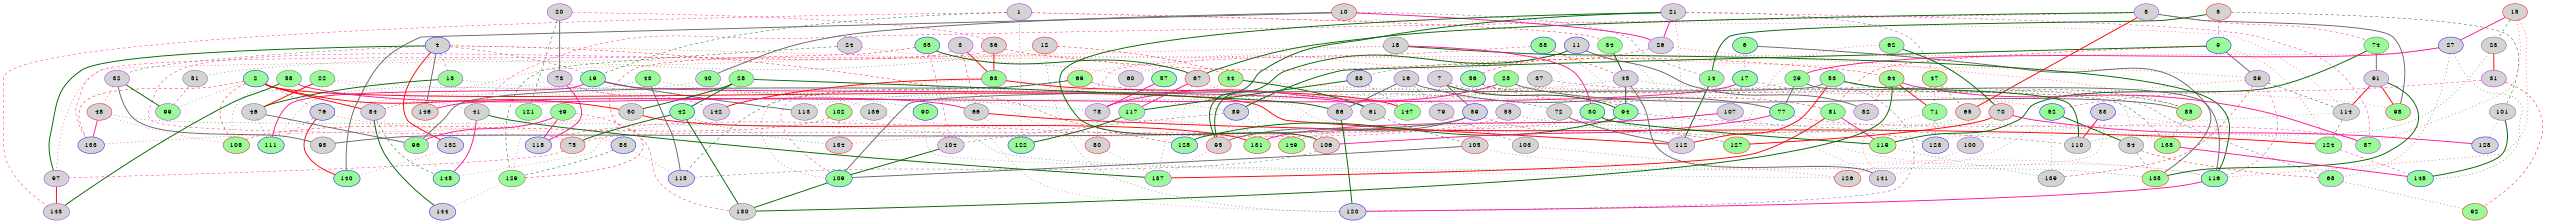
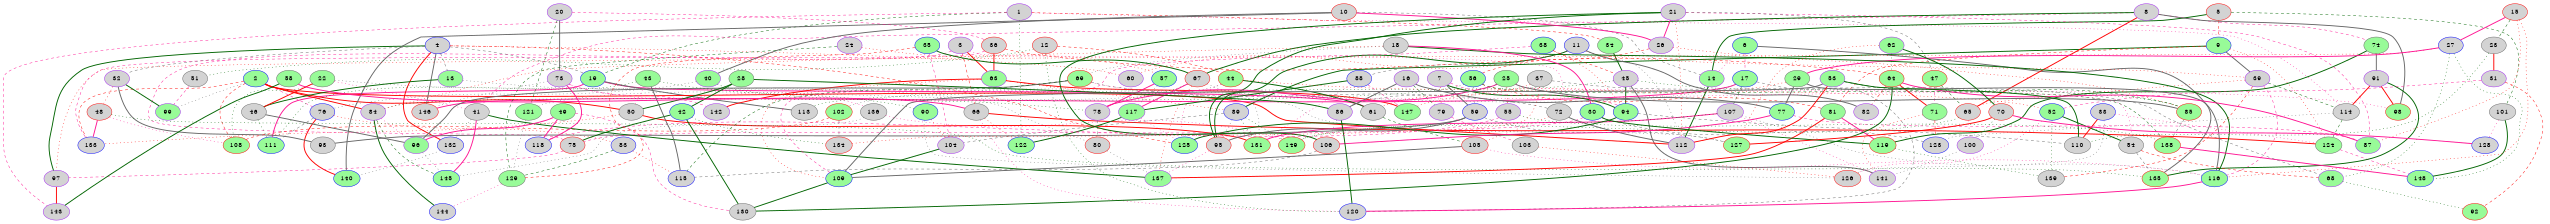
(1423, 95) -> (1423, 95)
